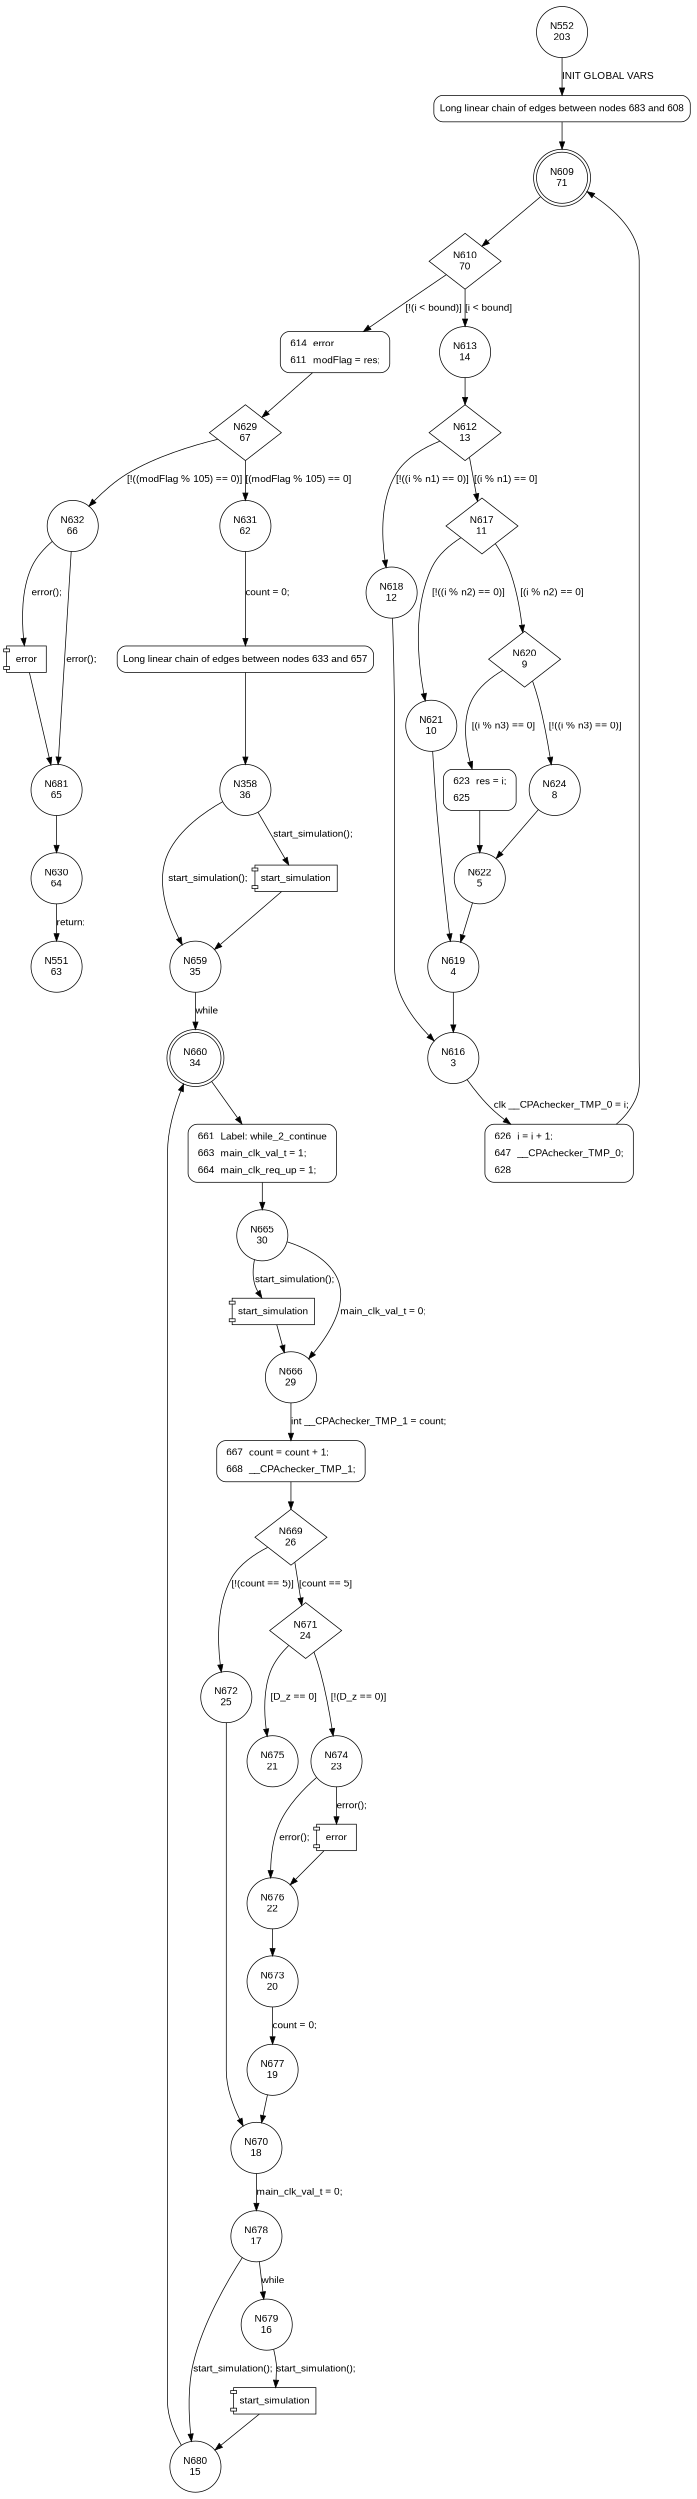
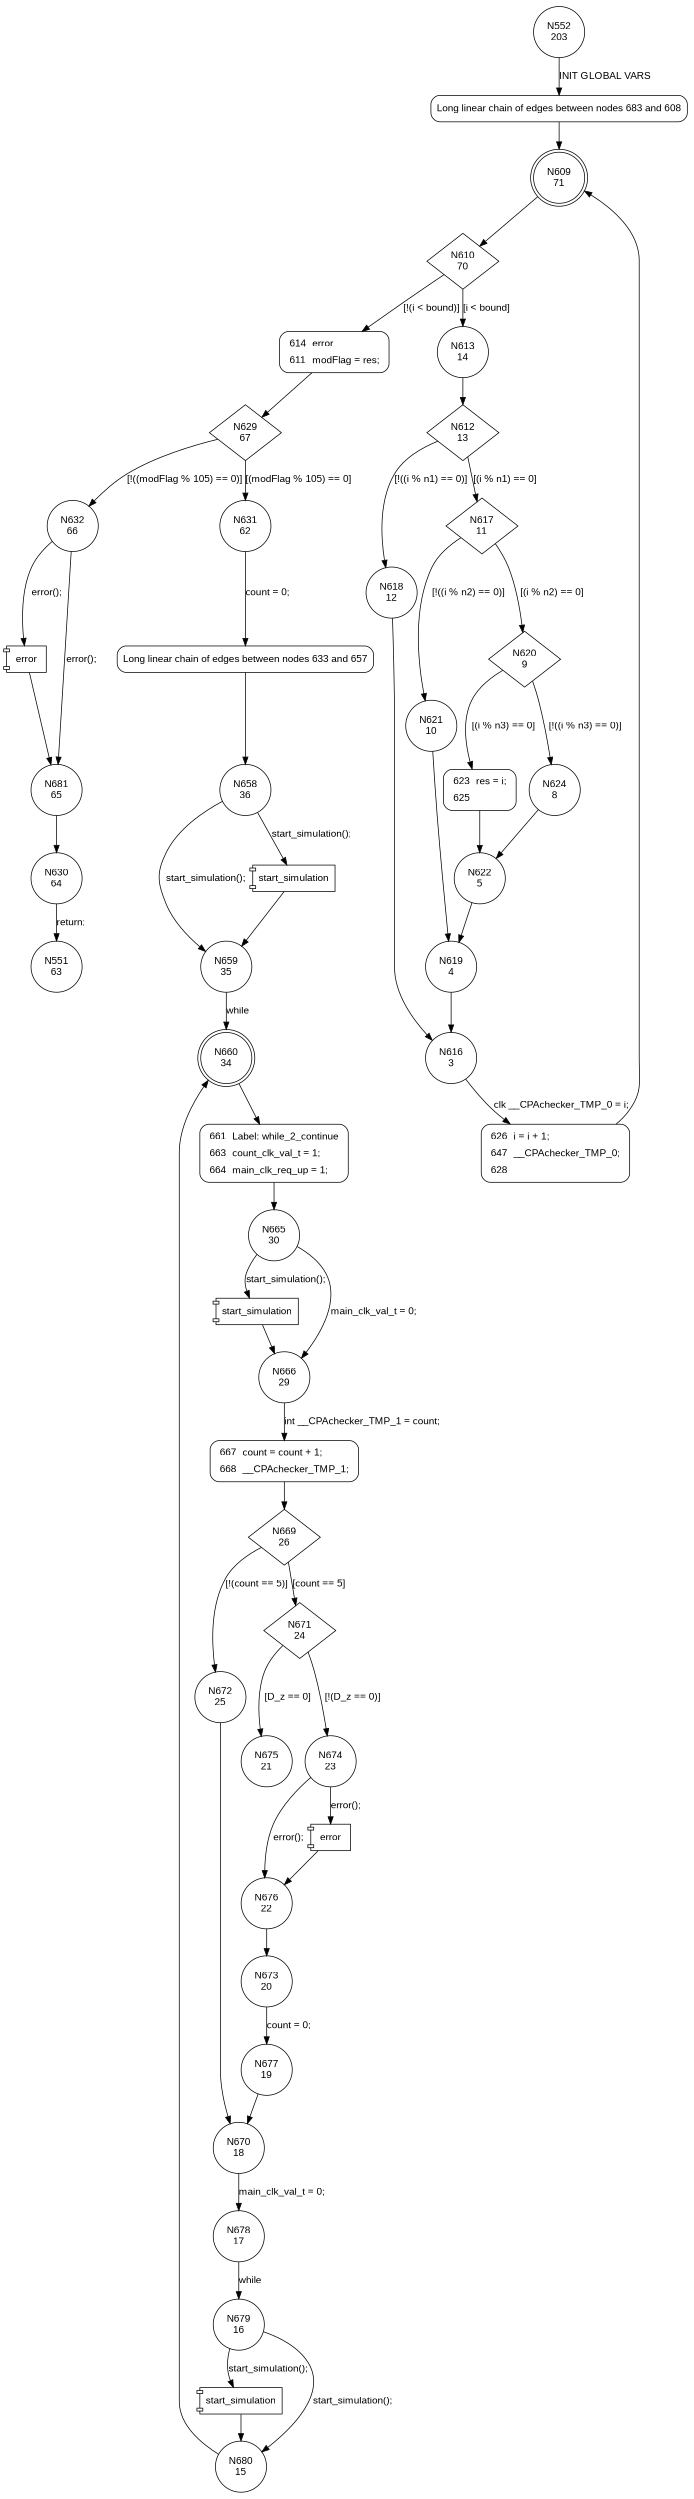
(245, 790) -> (245, 790)
(264, 1153) -> (277, 1153)
(200, 2341) -> (313, 2385)
